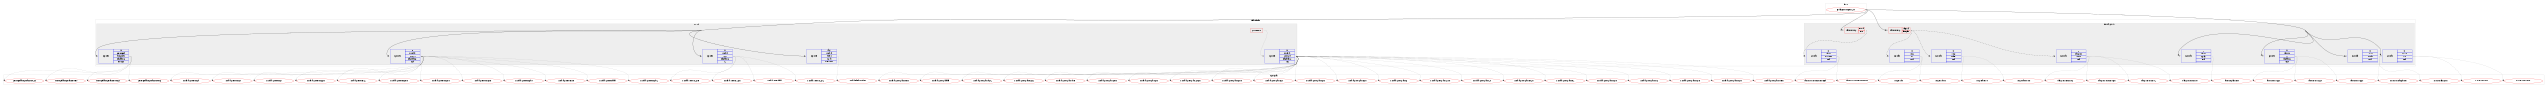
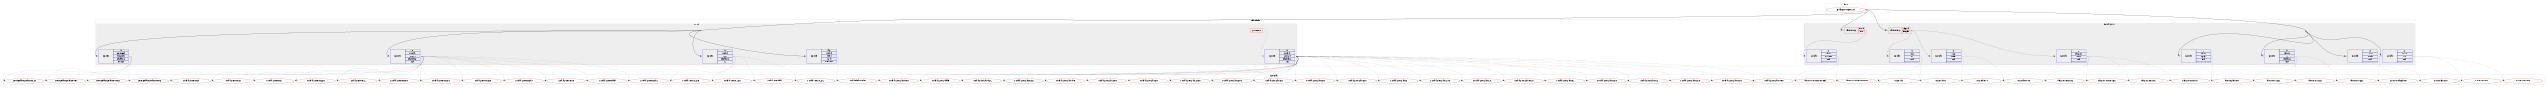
(2149, 81) -> (2149, 81)
